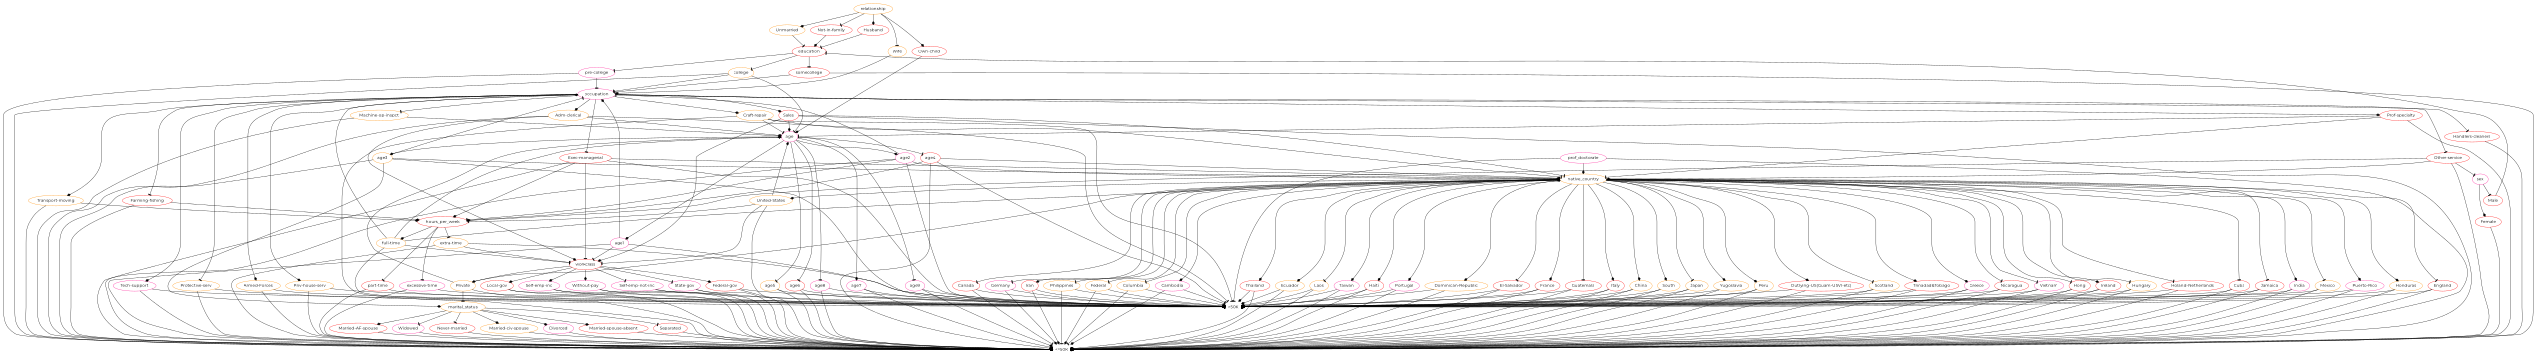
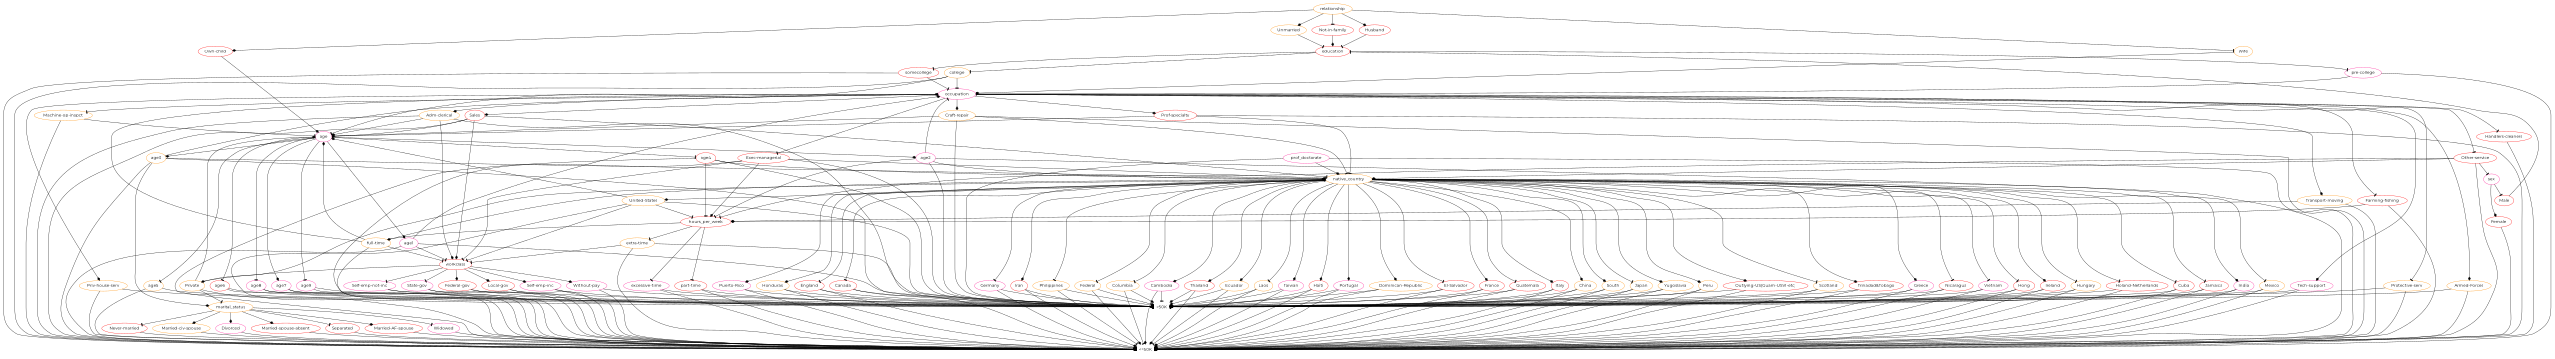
(698, 199) -> (706, 187)
none -> (910, 259)
